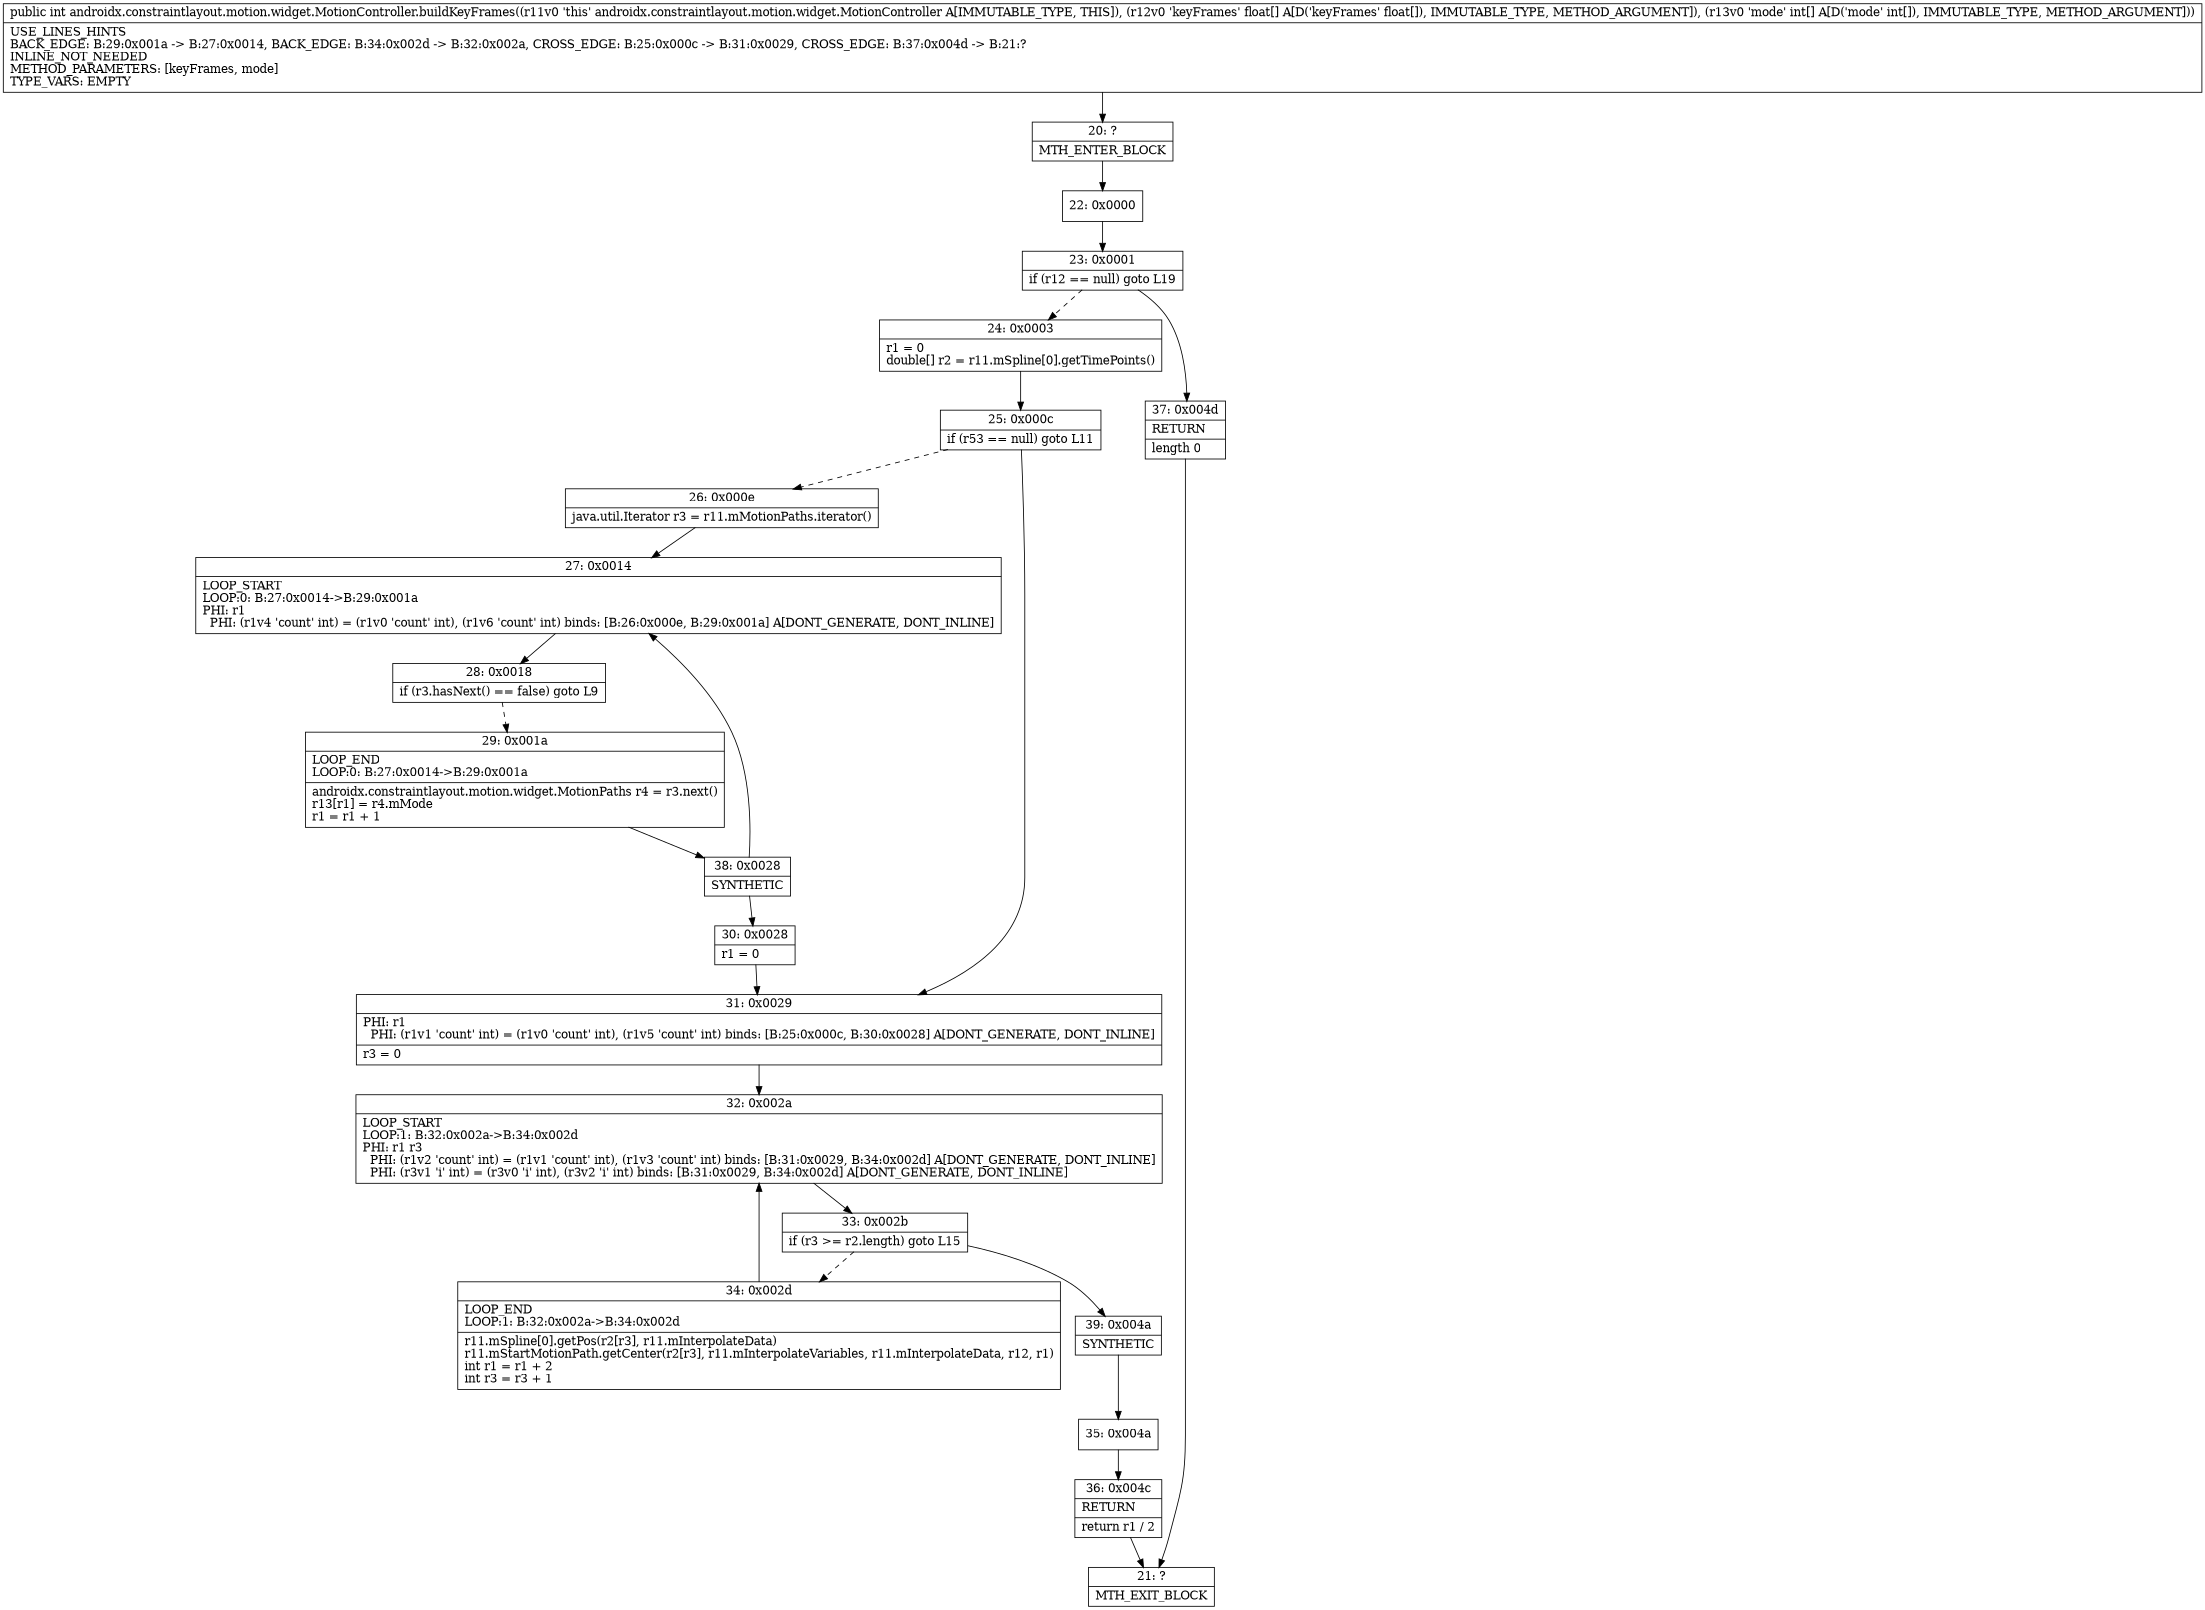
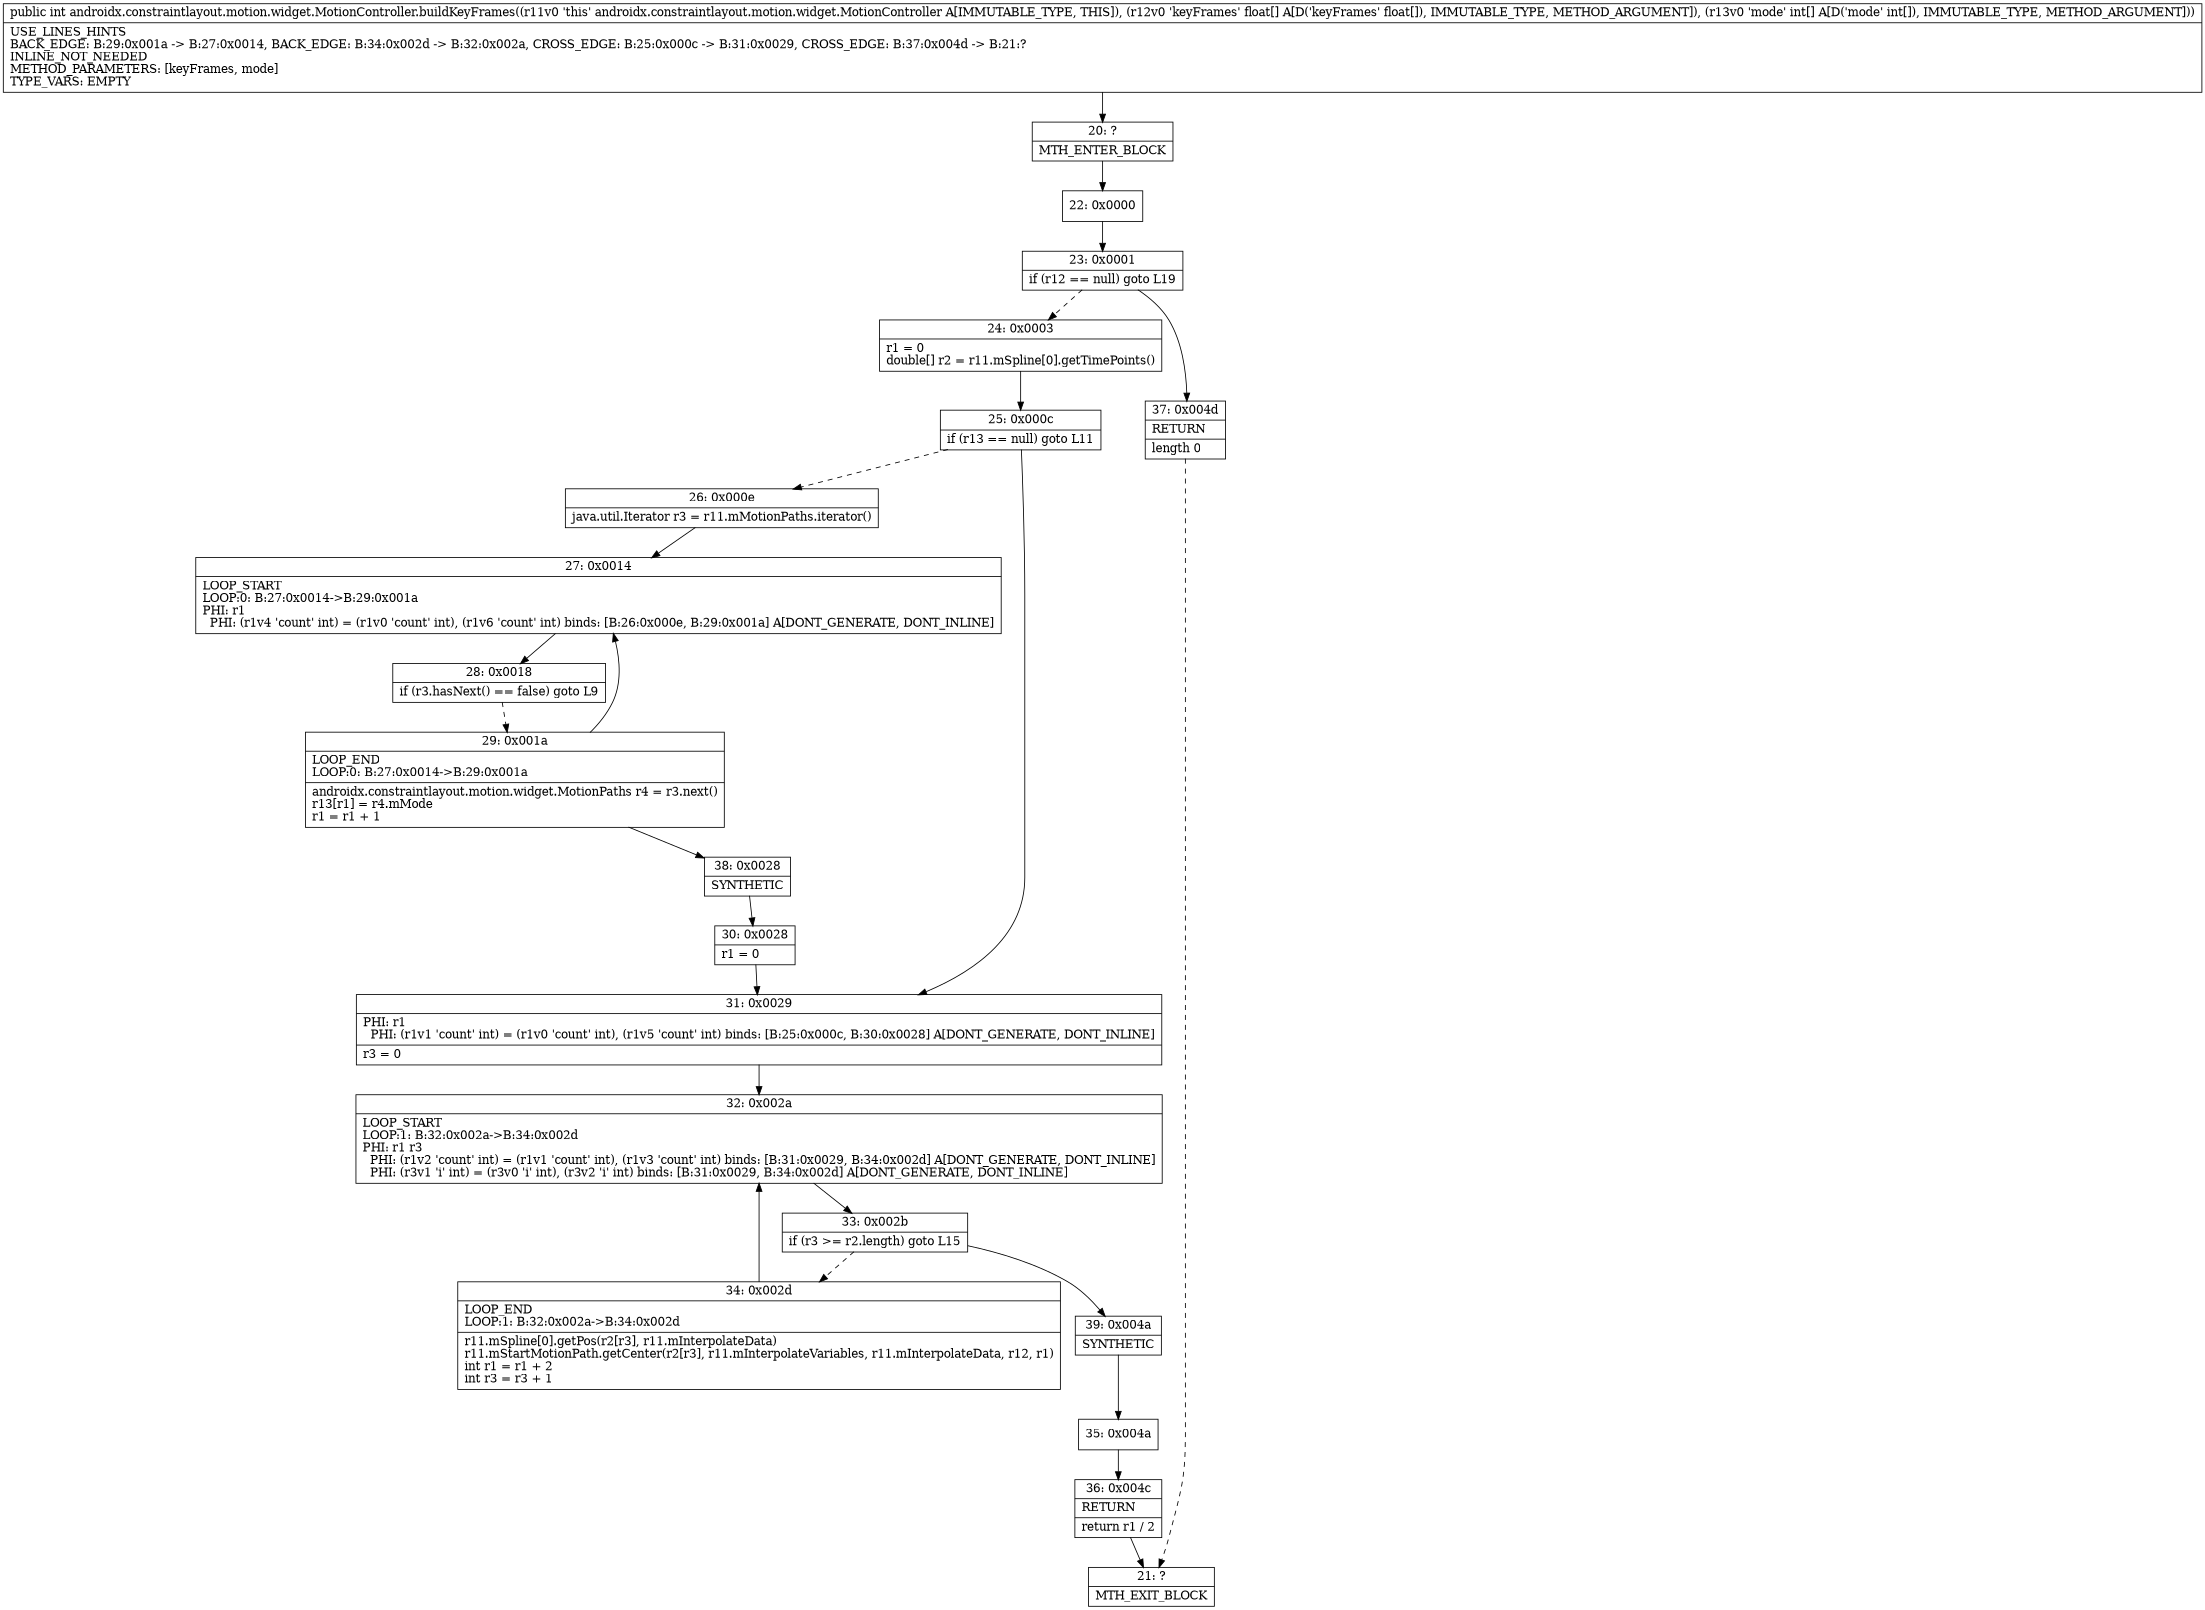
(1021, 440) -> (1021, 440)
(733, 735) -> (617, 691)
(1185, 1011) -> (1185, 1011)
